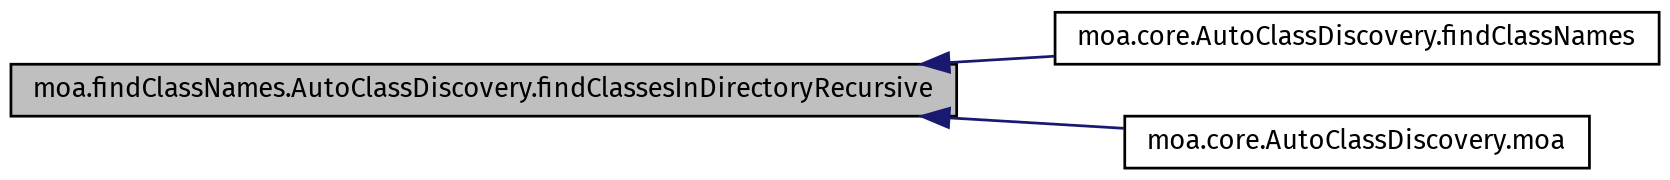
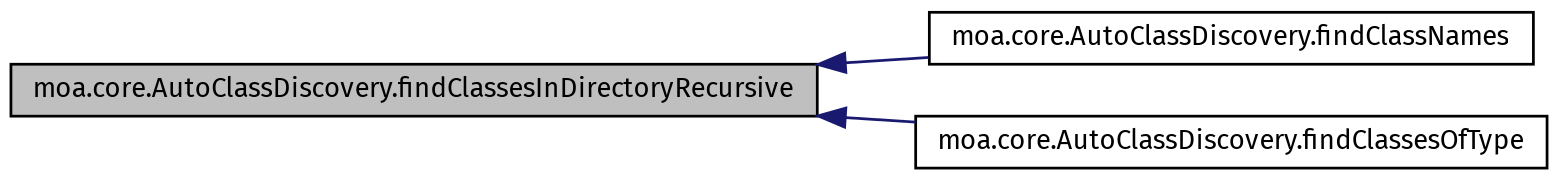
(484, 90) -> (414, 90)
(1357, 142) -> (1231, 142)
